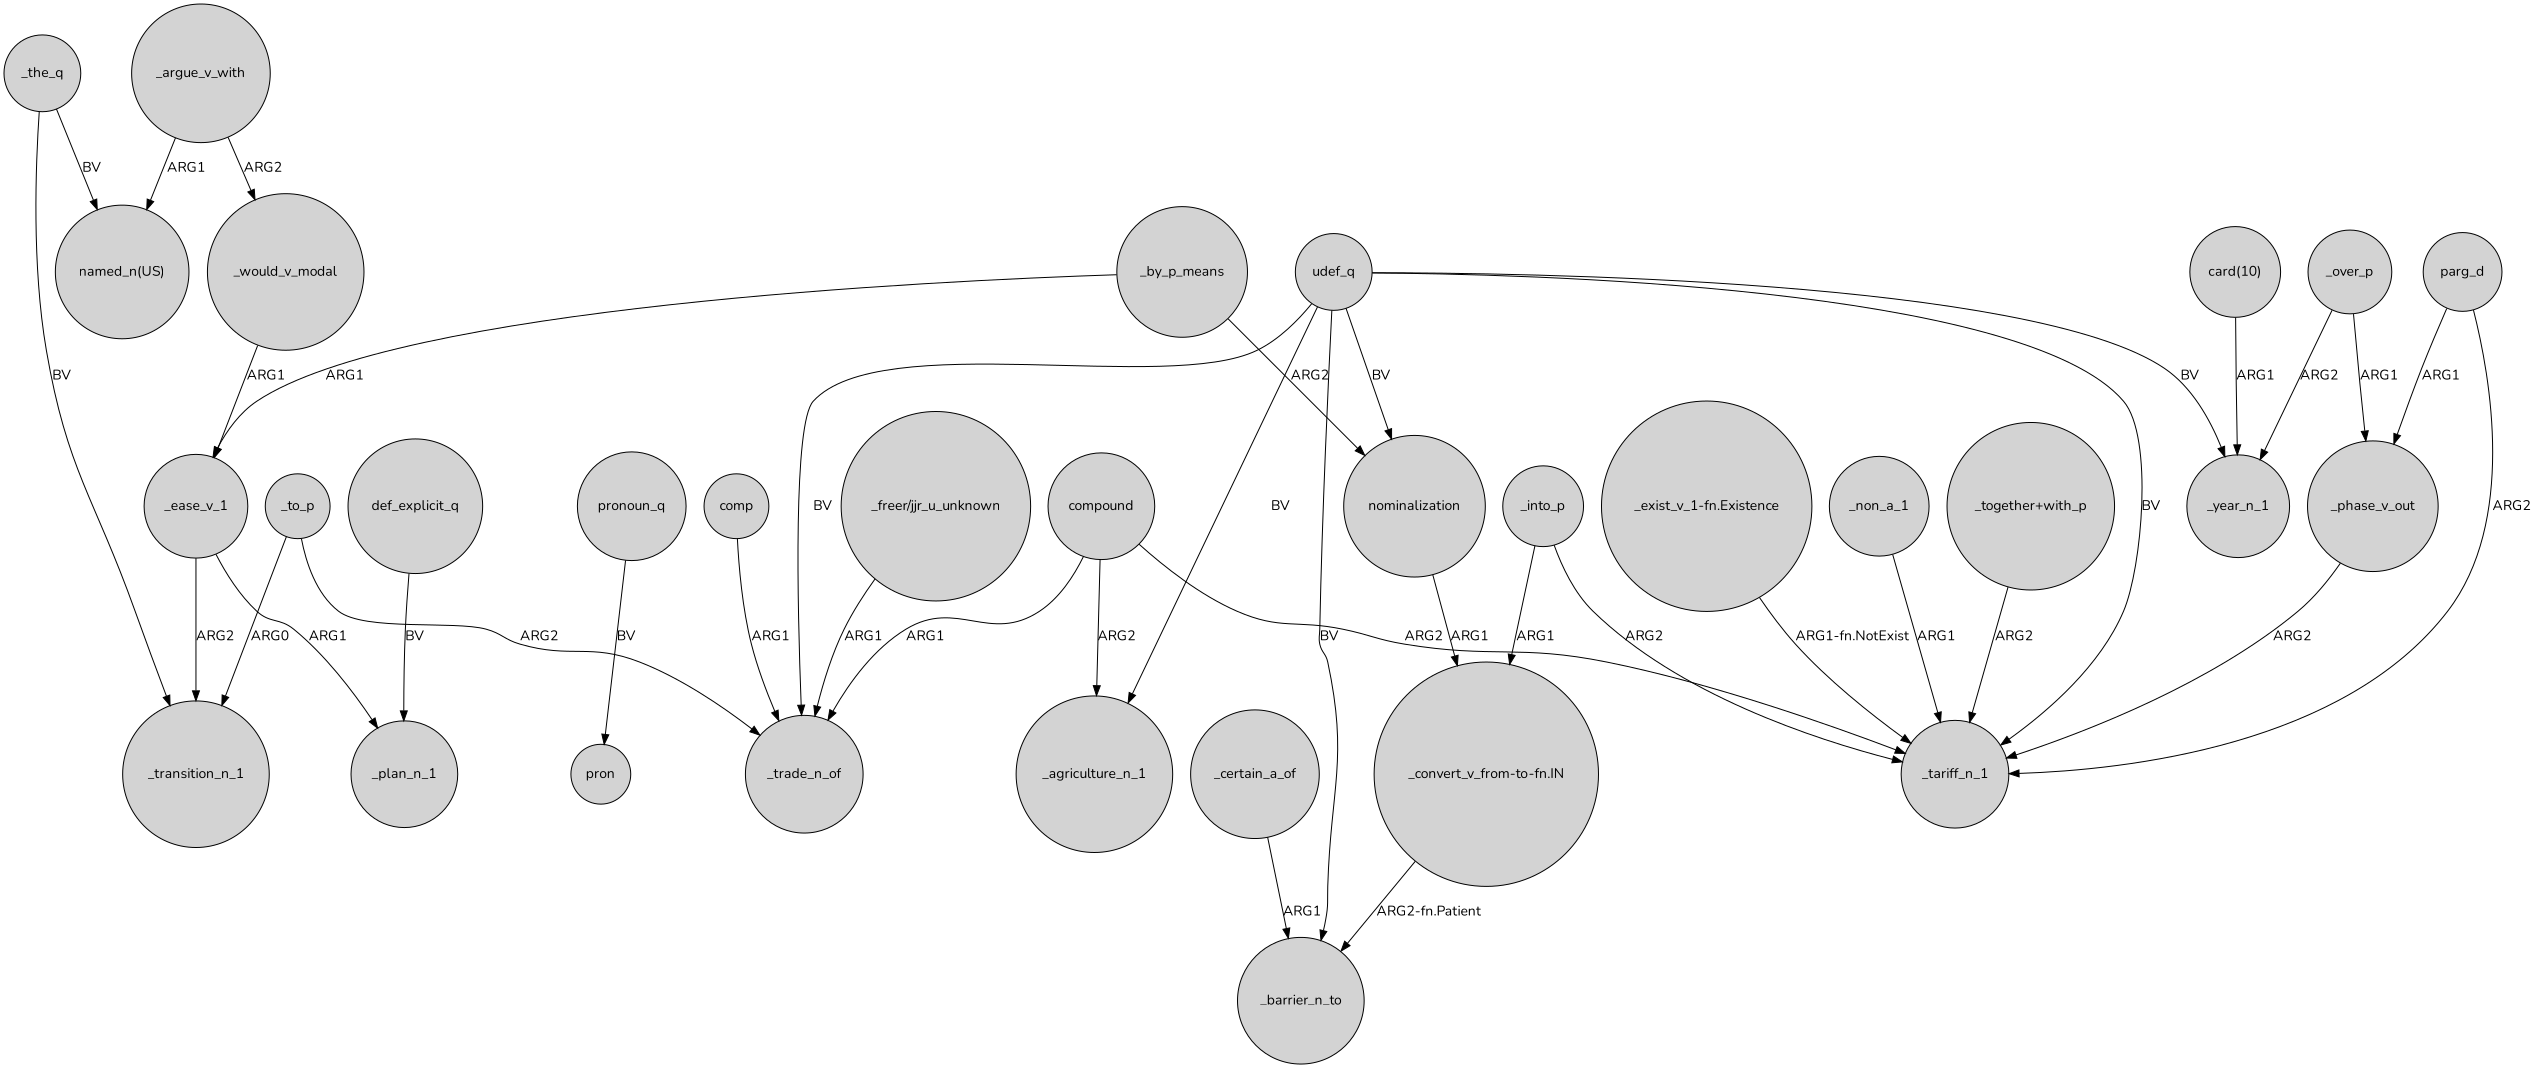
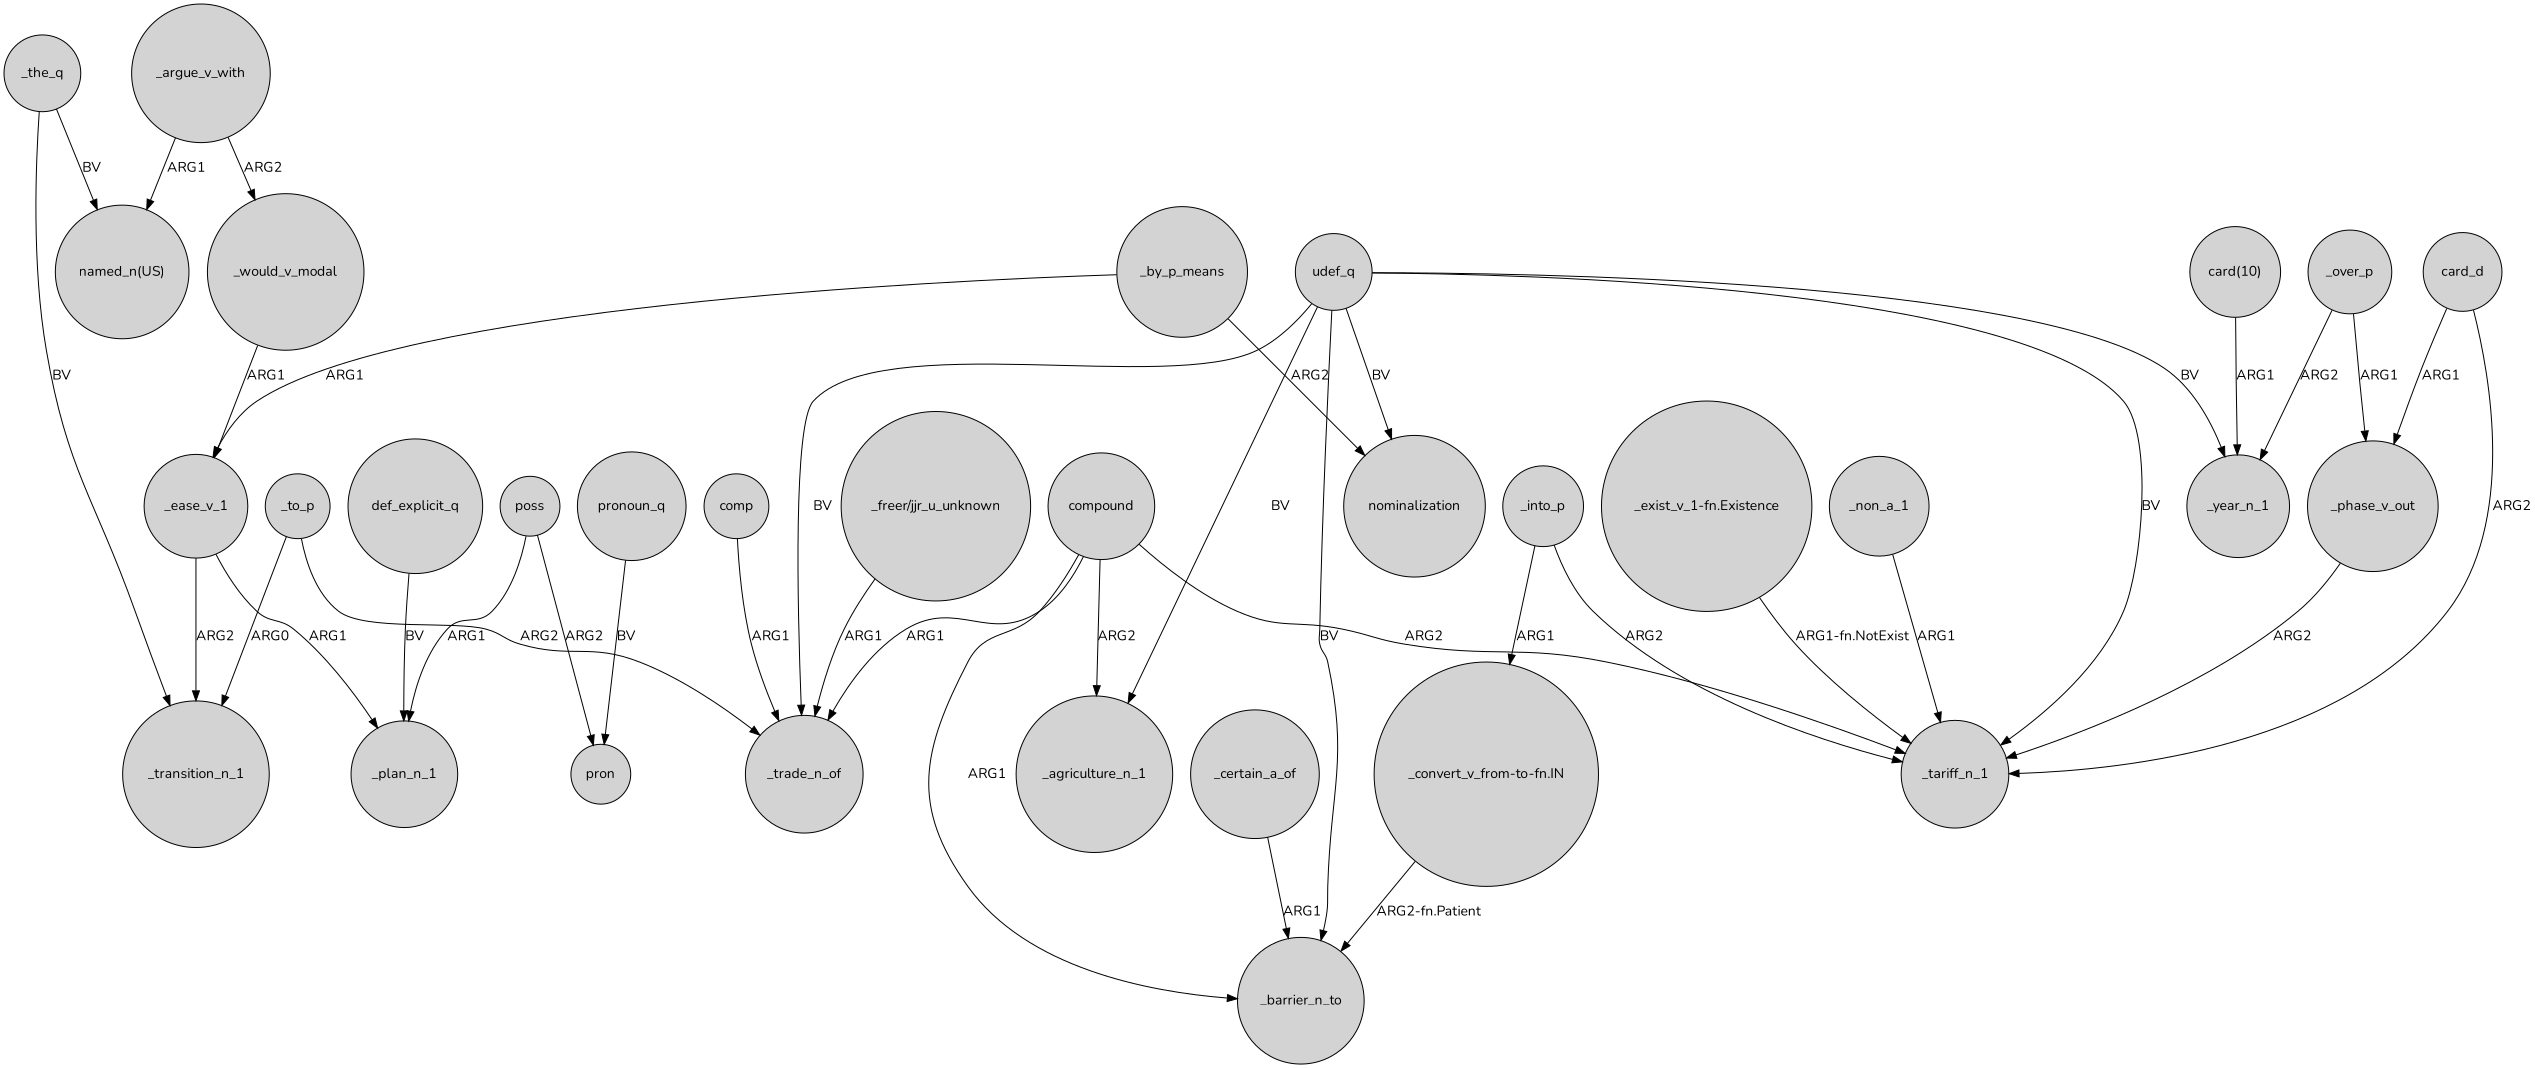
(2463, 272) -> (2463, 272)
none -> (530, 506)
(2031, 506) -> none
(1444, 615) -> none
none -> (941, 839)
